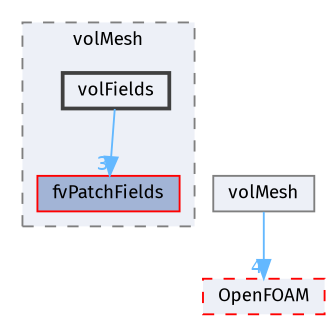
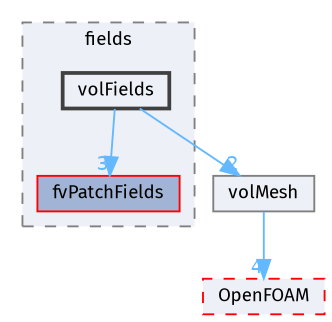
(109, 40) -> (109, 40)
none -> (182, 137)
